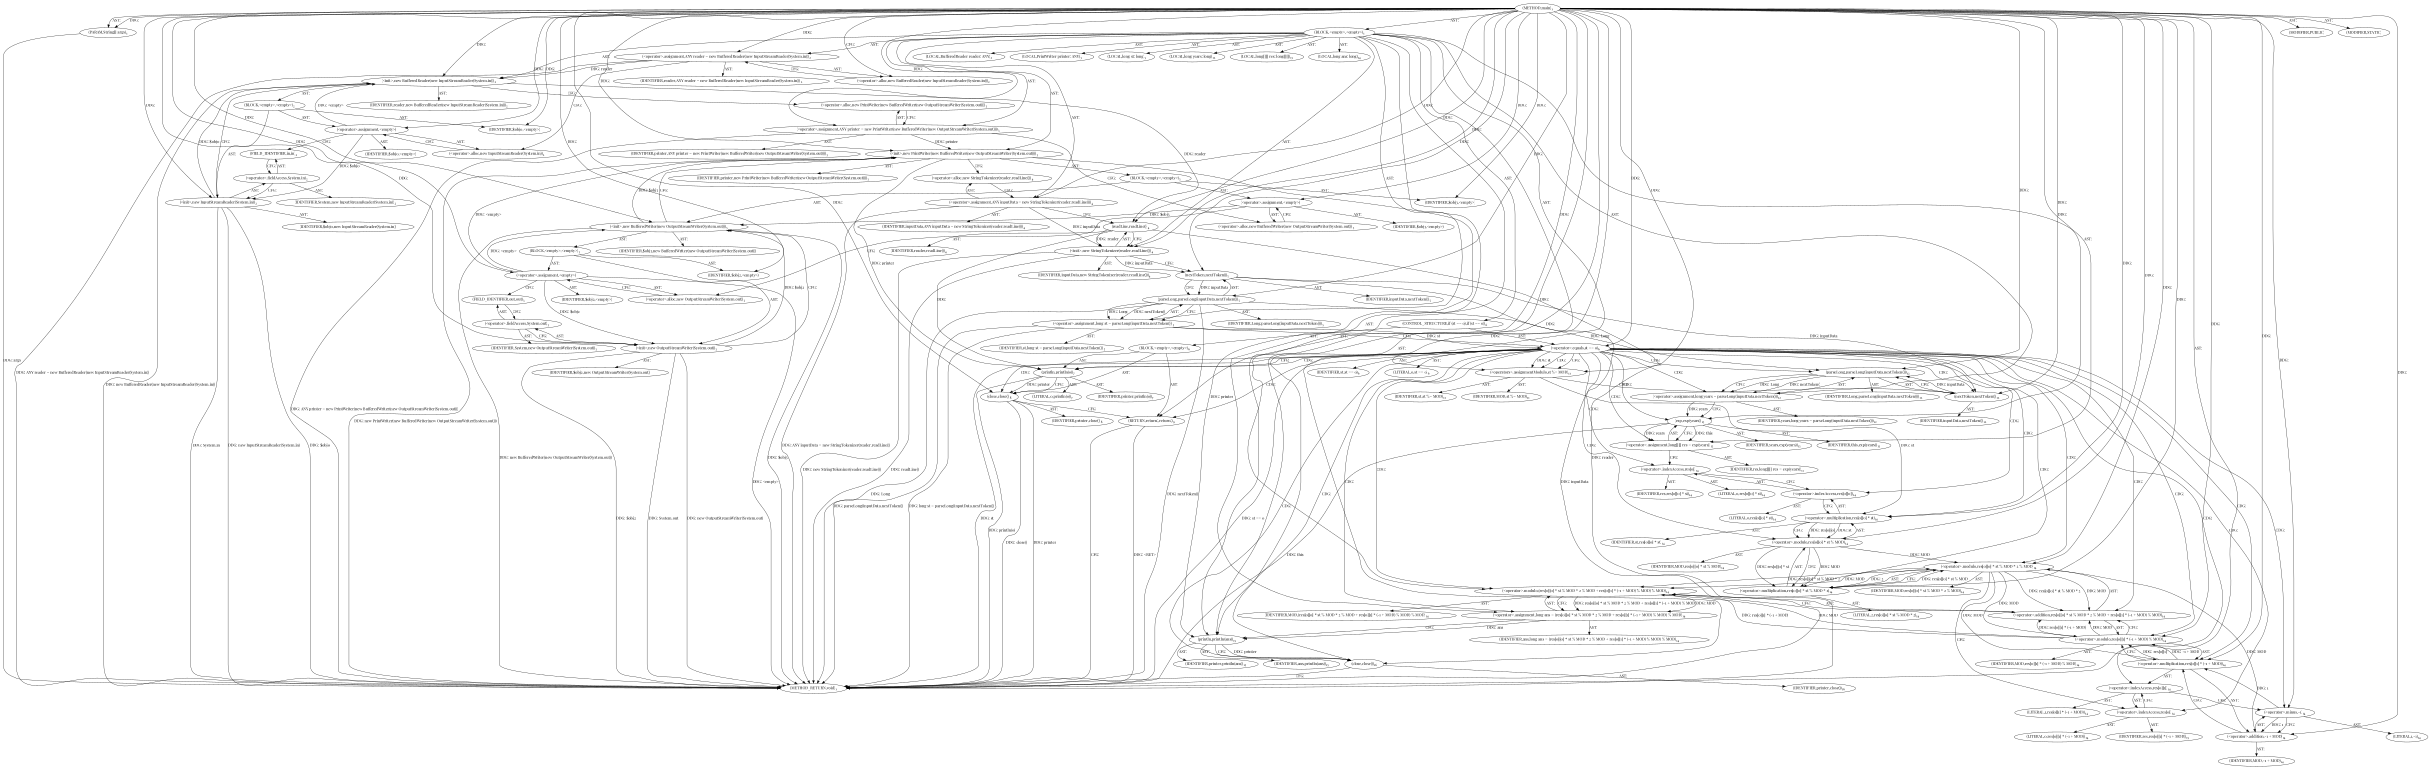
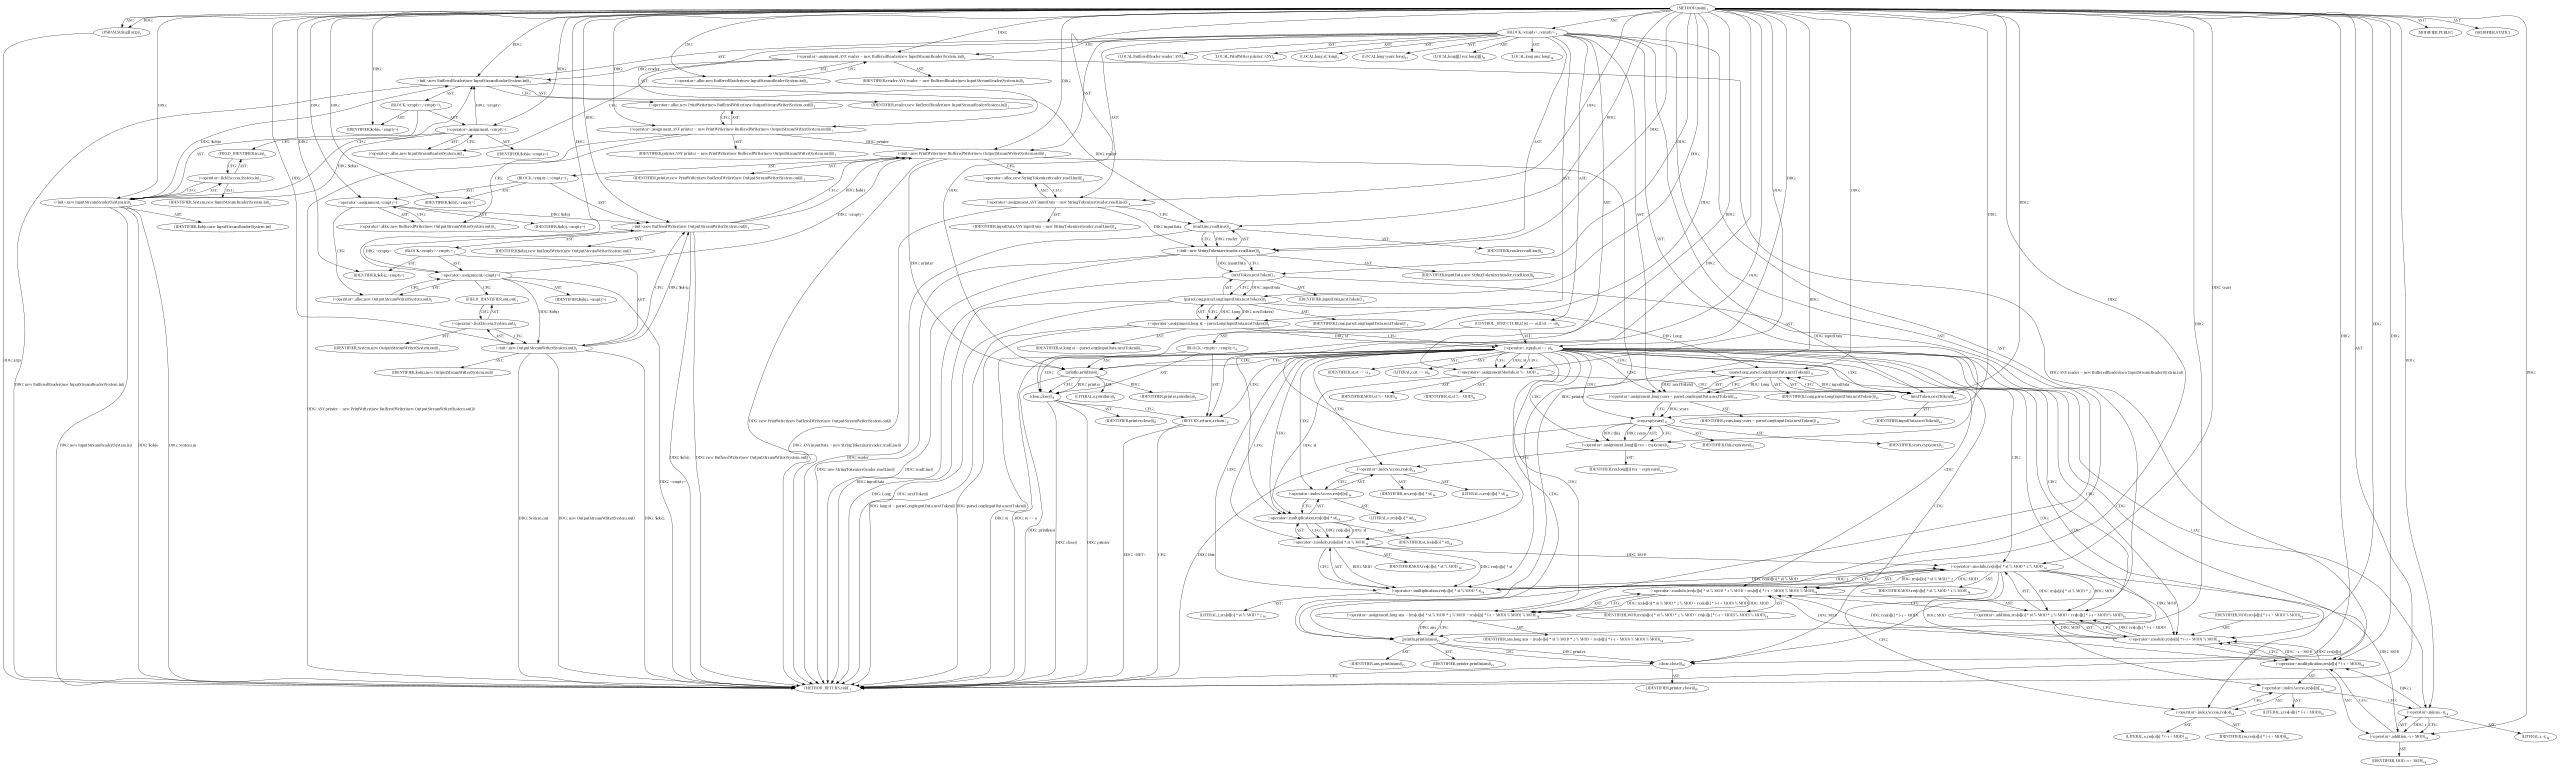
(951, 276) -> (1126, 33)
(2168, 288) -> (2222, 288)
(1101, 385) -> (1136, 385)
(2079, 652) -> (2218, 627)
(2188, 737) -> (2287, 737)
